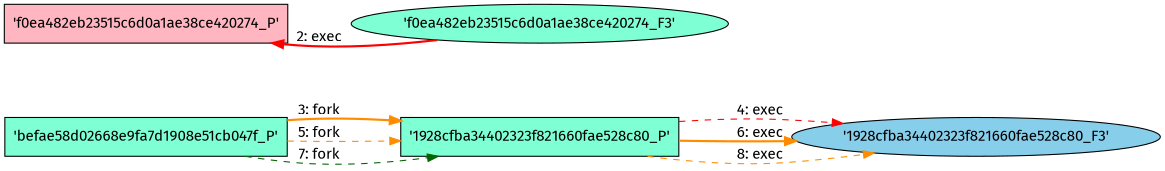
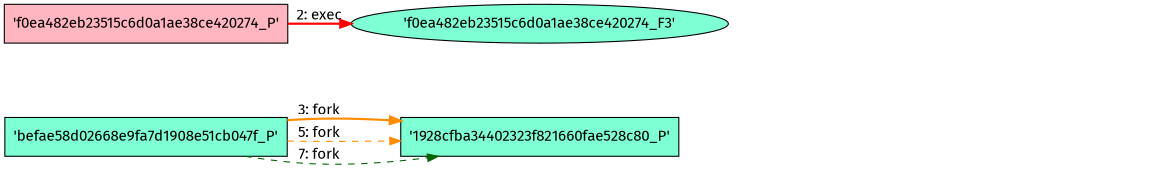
(360, 46) -> (314, 24)
(976, 137) -> none
